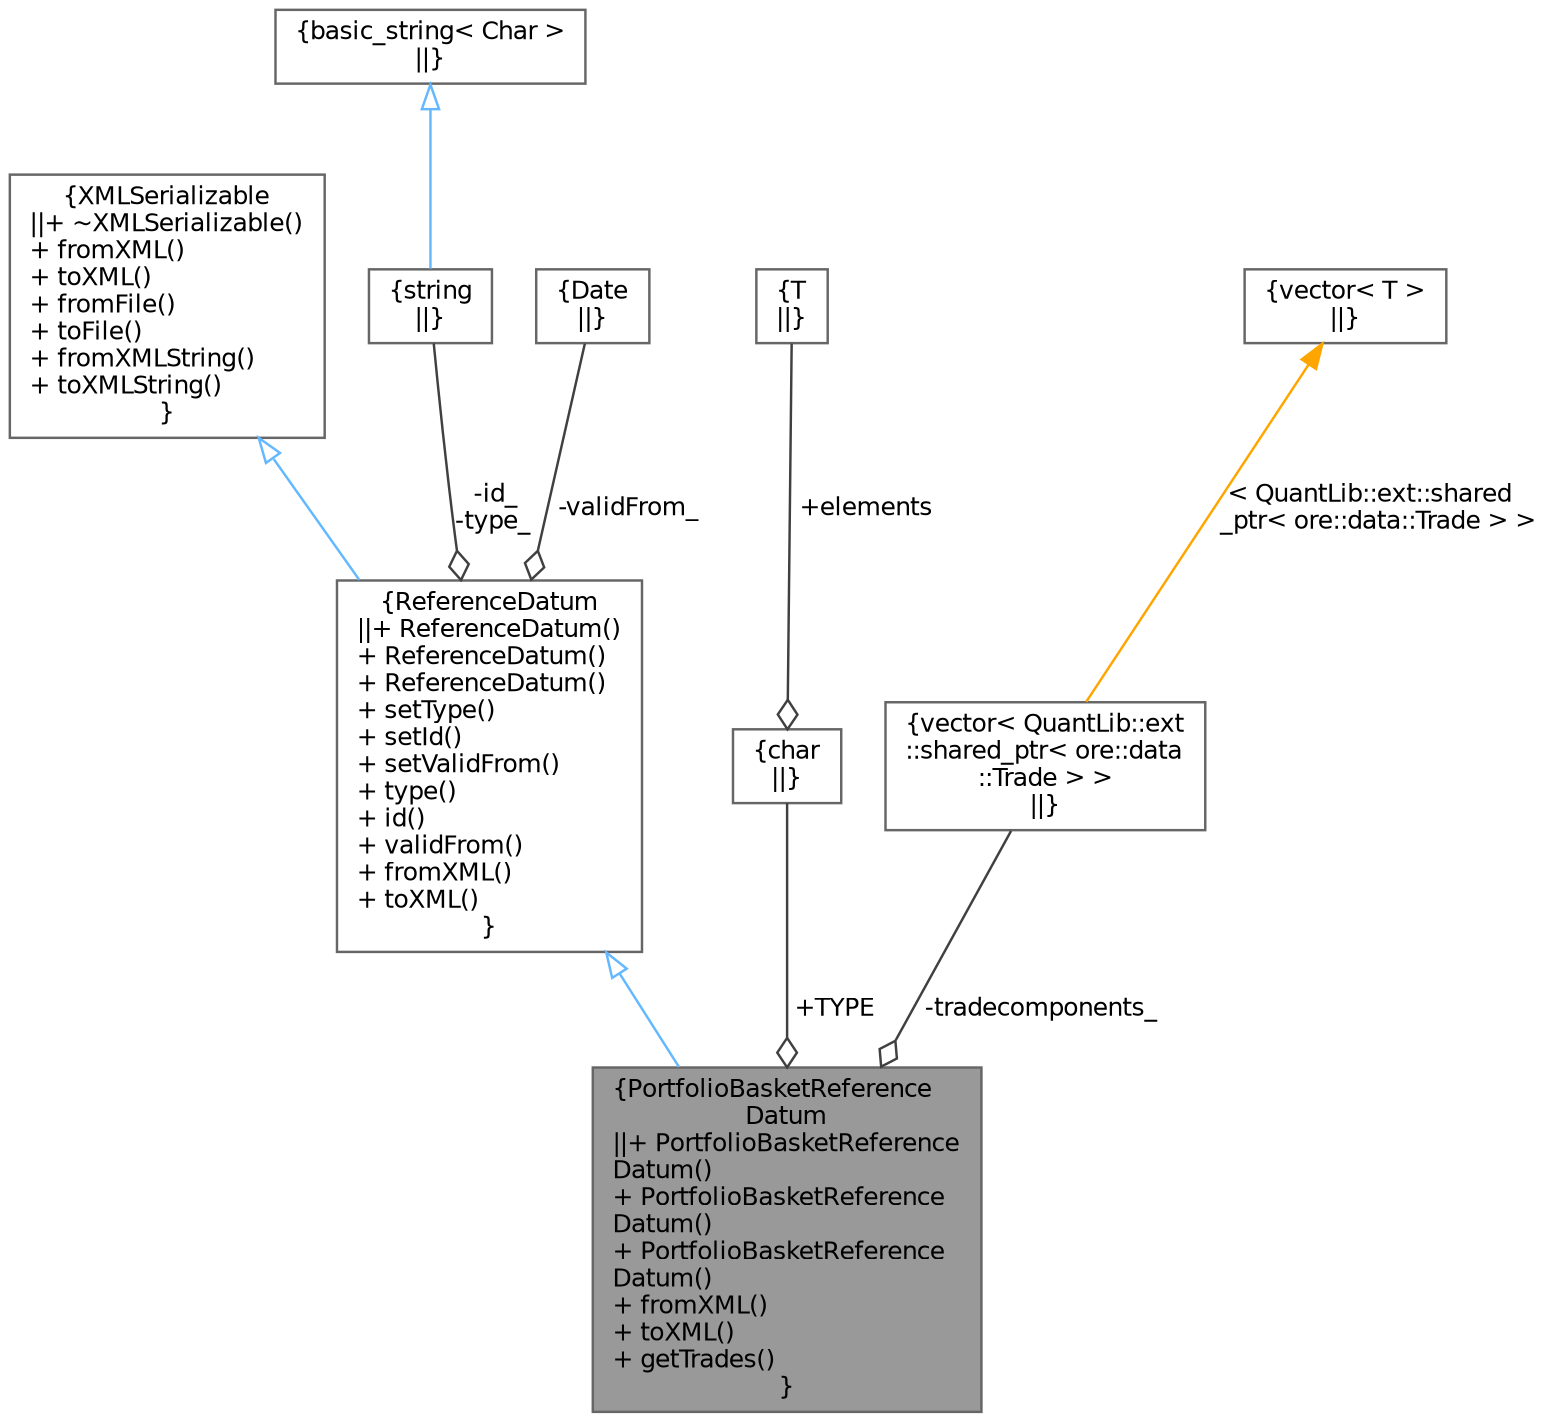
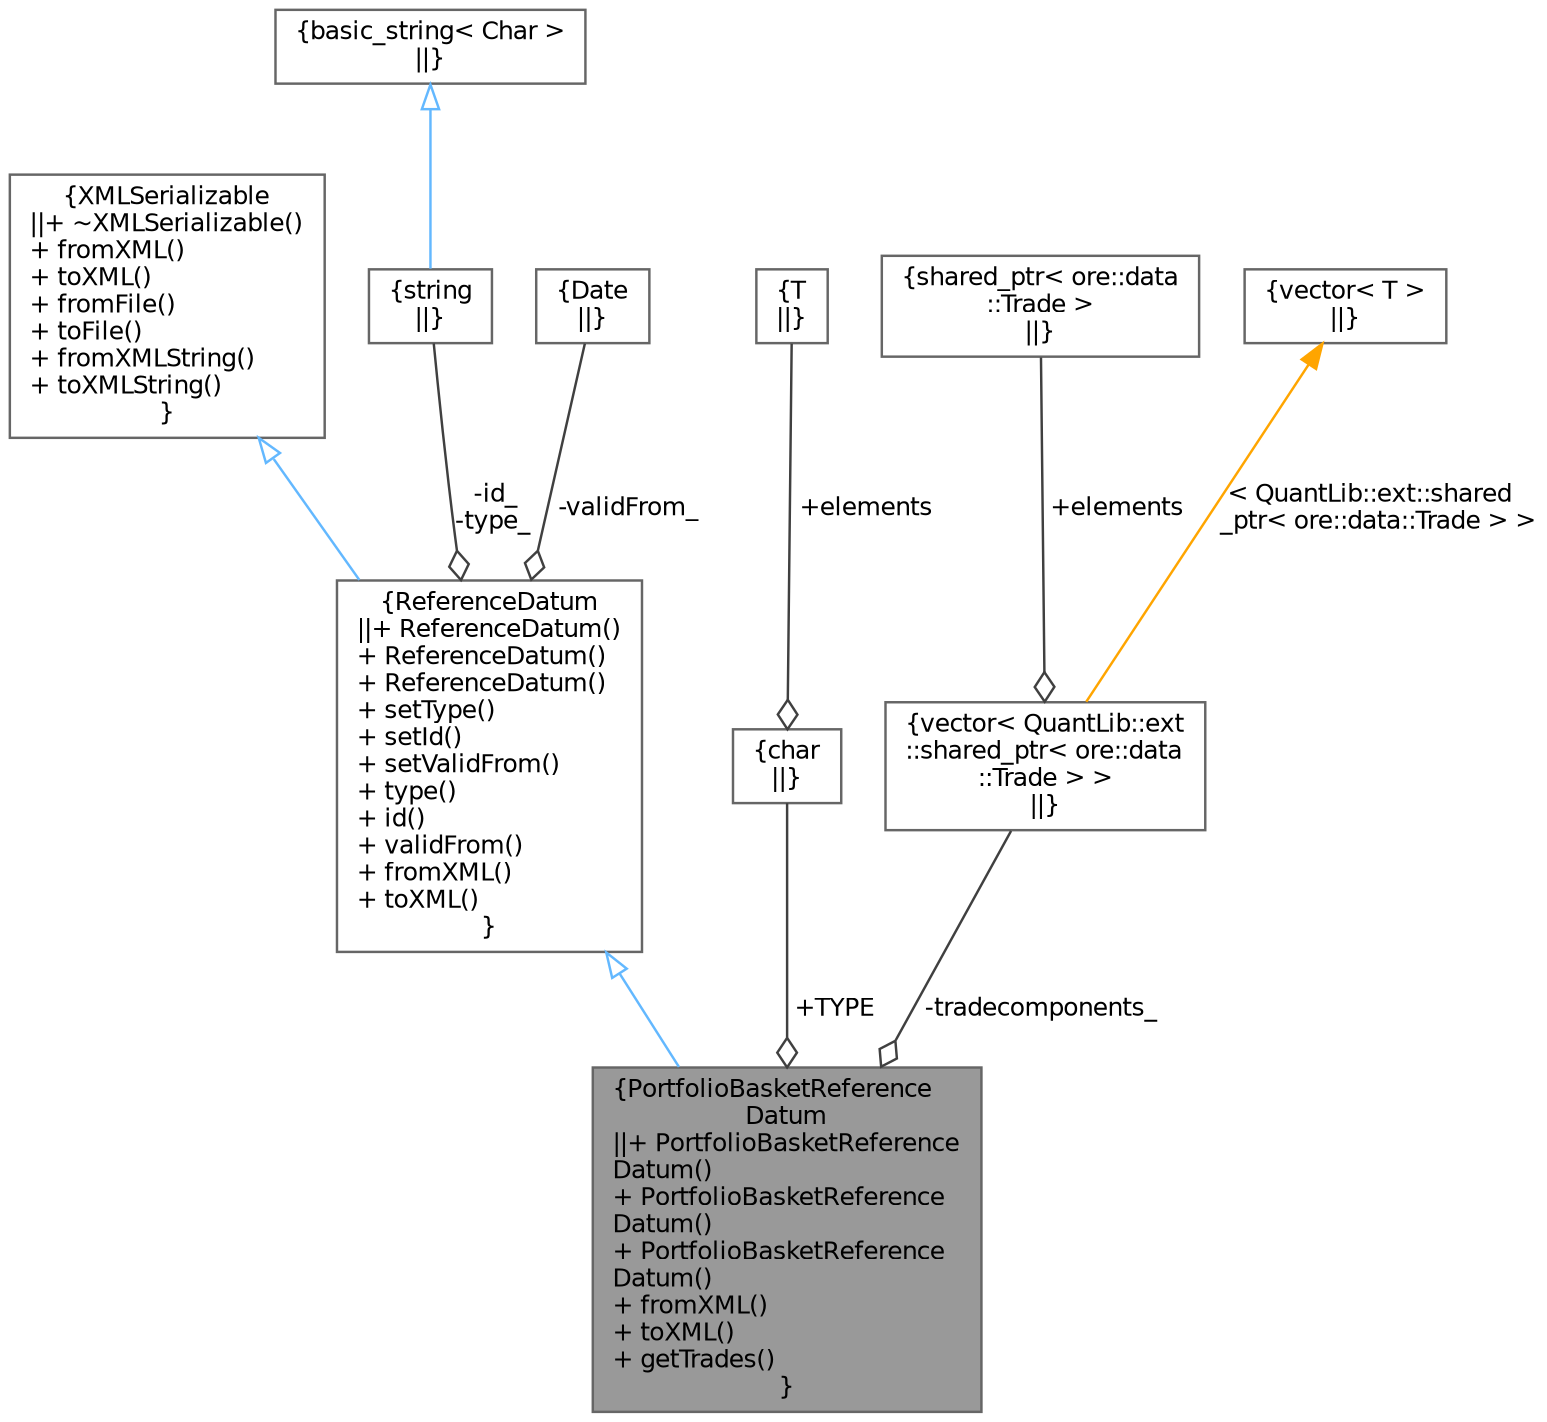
none -> (1040, 306)
